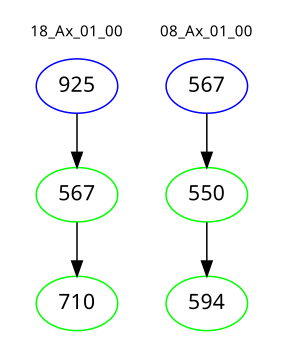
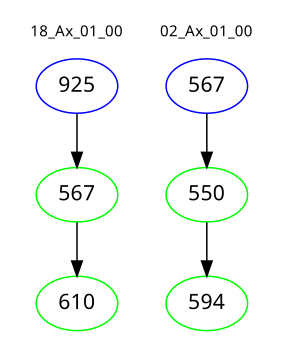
(207, 32) -> (207, 32)
(77, 303) -> (77, 303)
